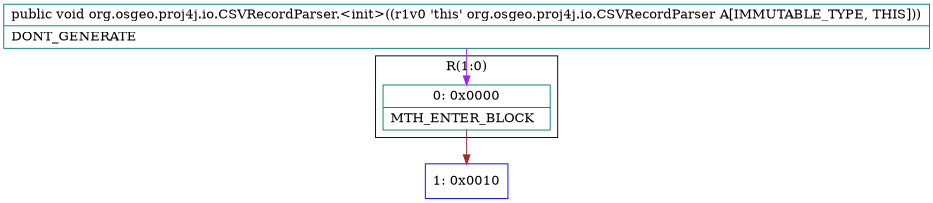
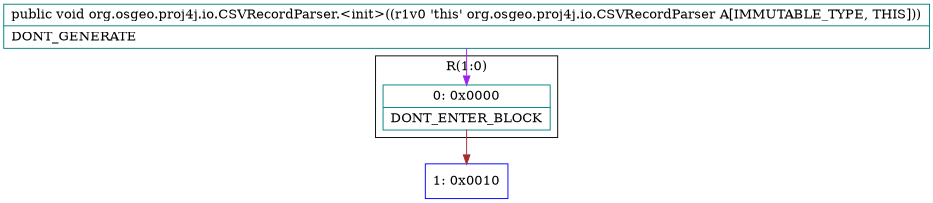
(463, 118) -> (467, 118)
